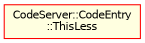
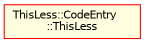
(72, 22) -> (72, 22)
